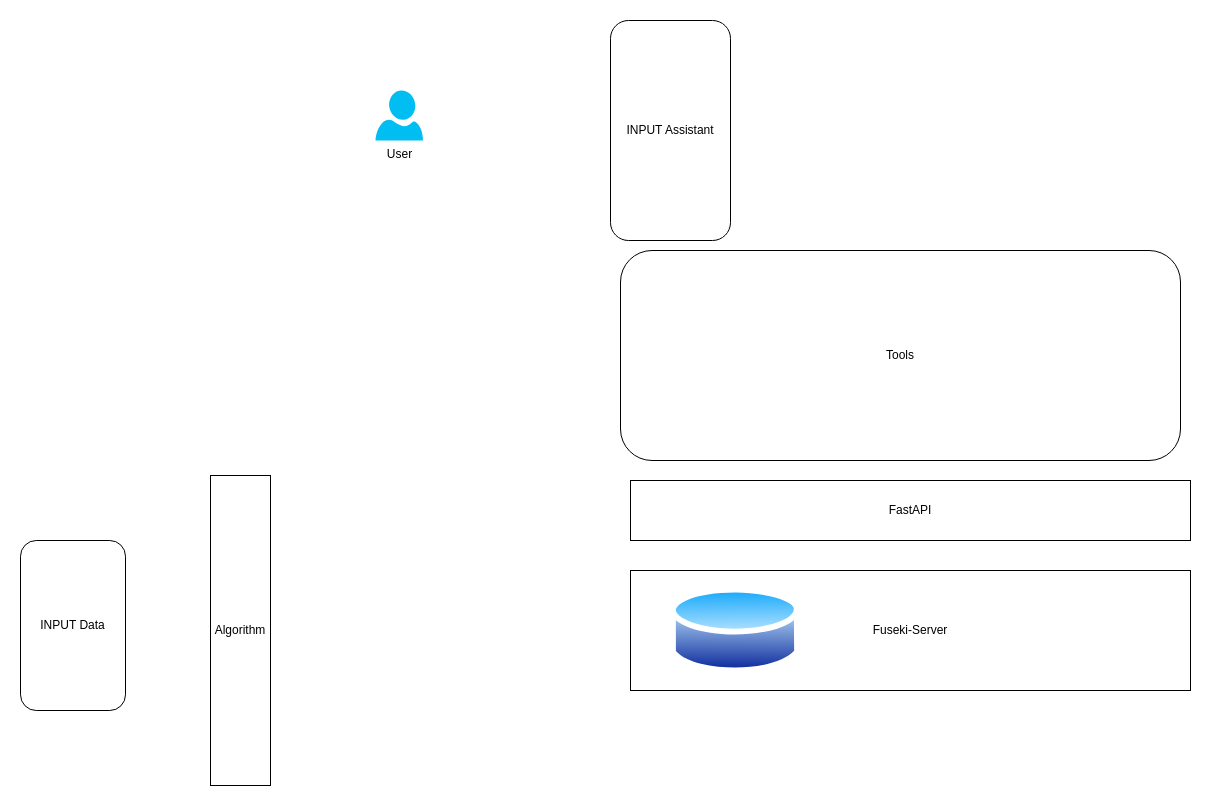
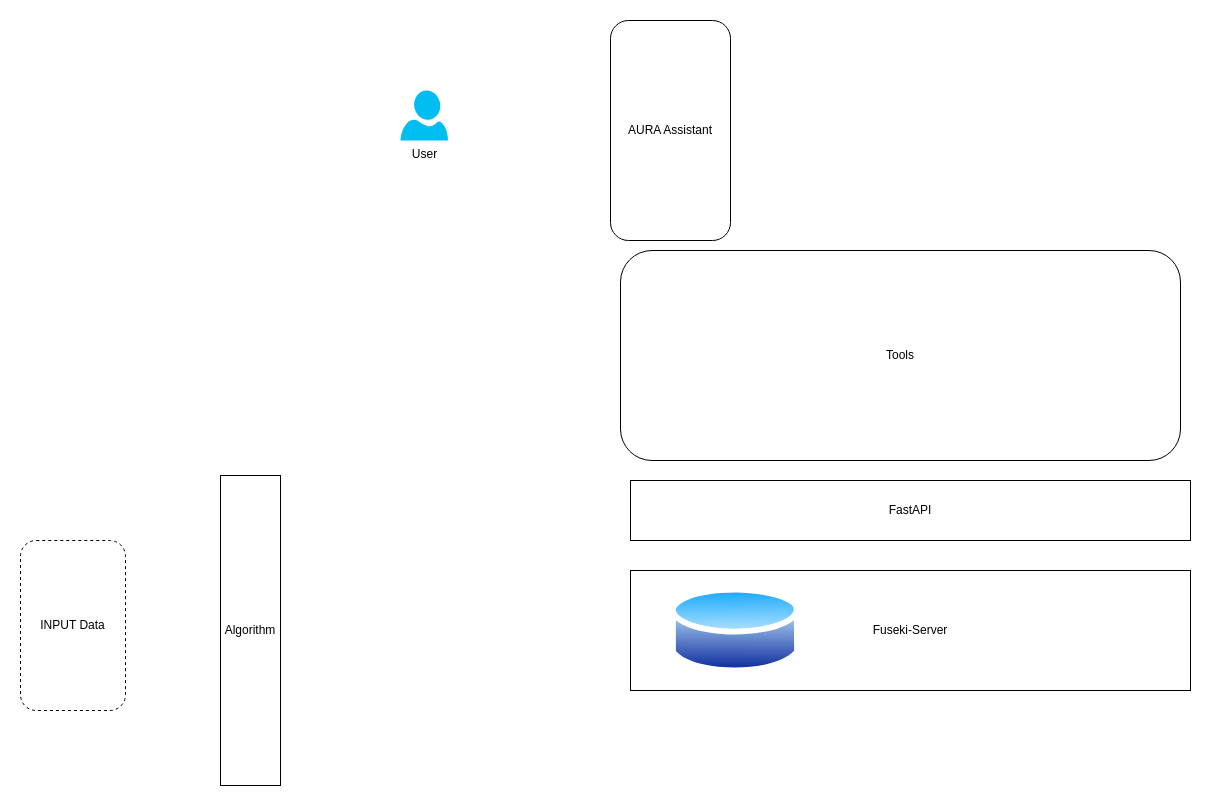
(399, 116) -> (424, 116)
(671, 131) -> (671, 131)
(73, 626) -> (73, 626)
(241, 631) -> (251, 631)
